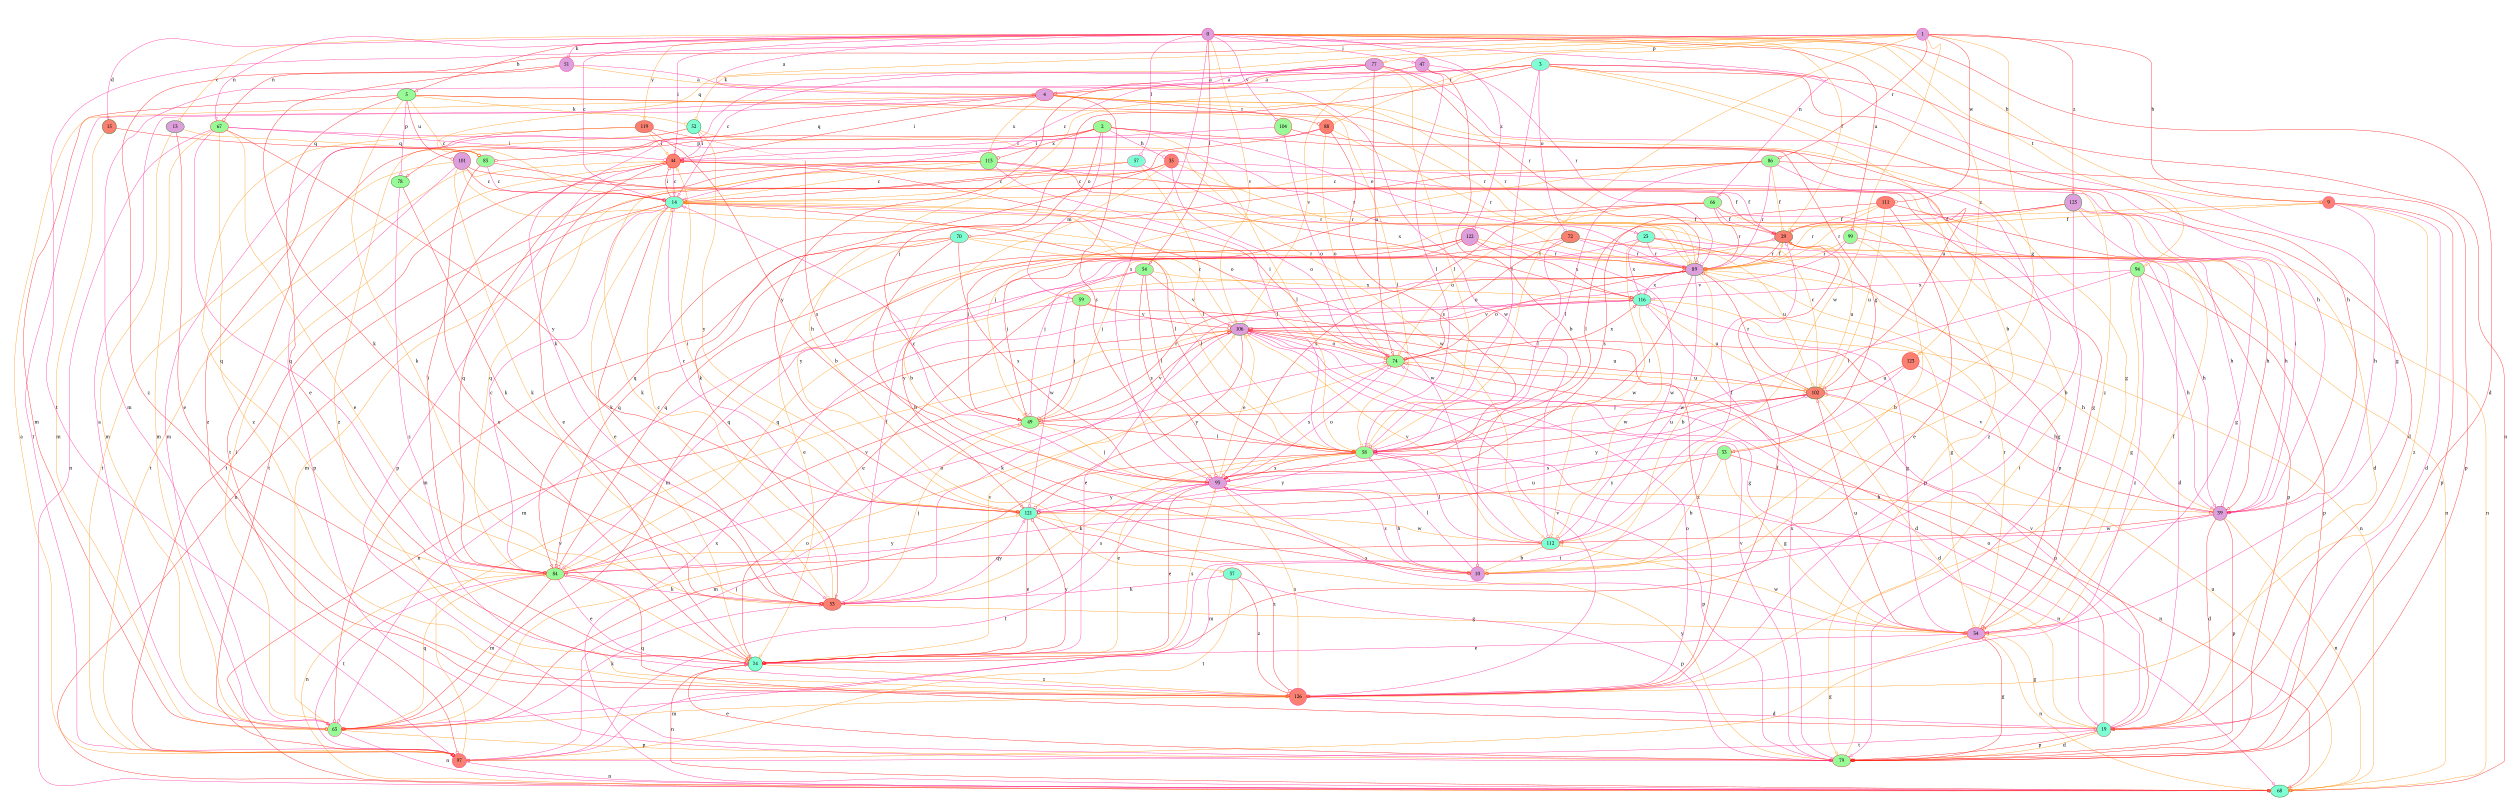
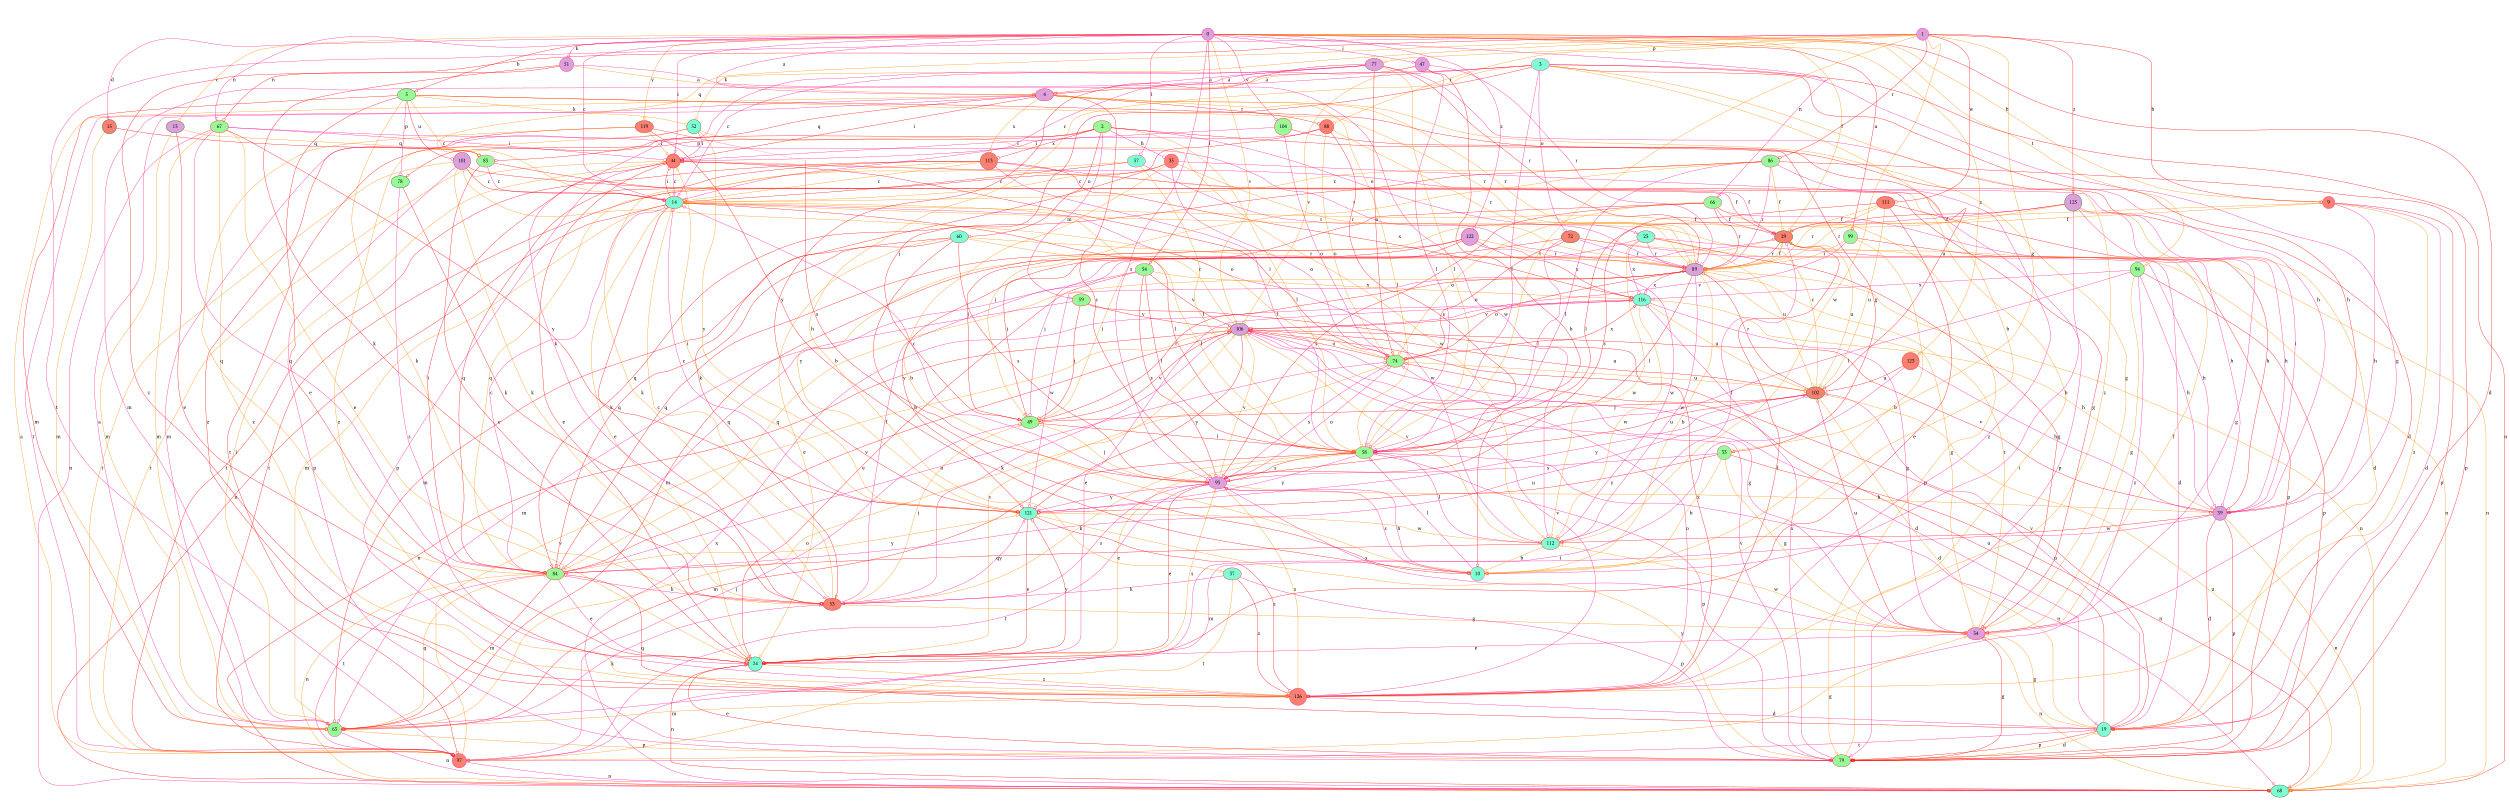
(989, 161) -> (989, 161)
(959, 237) -> (959, 237)
(1244, 408) -> (1244, 408)
(1478, 574) -> (1478, 574)
